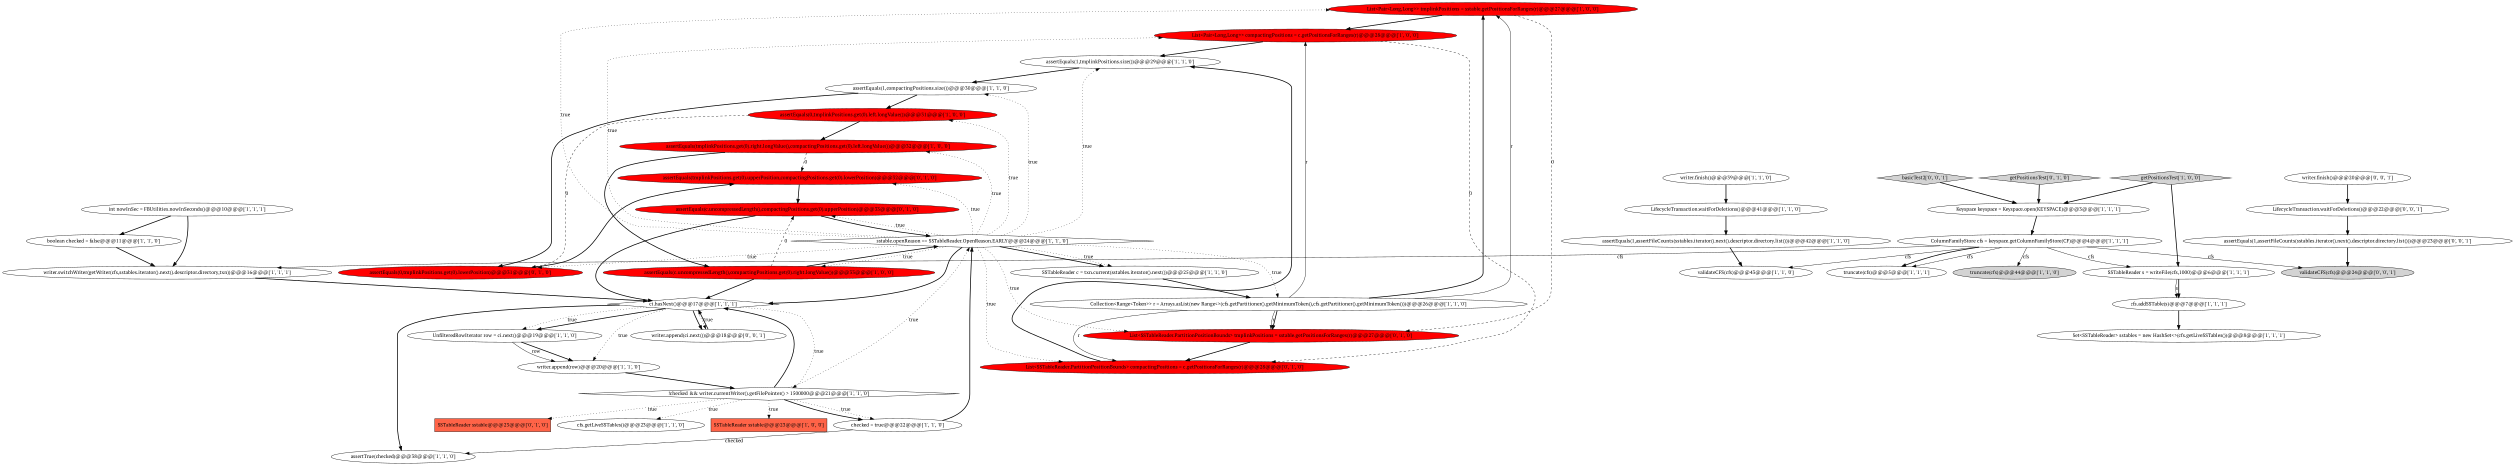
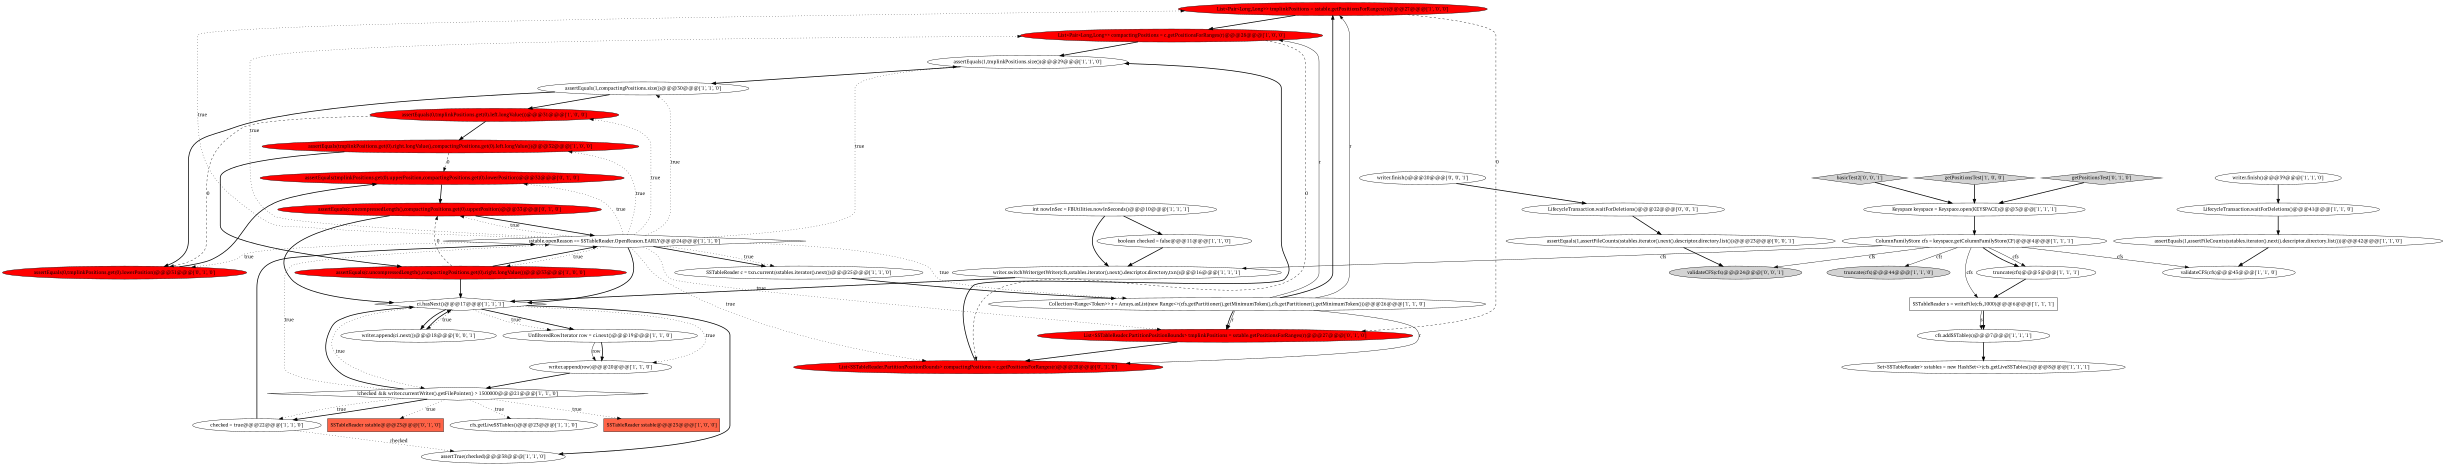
(2175, 223) -> (2011, 287)
(2179, 273) -> (1983, 304)
(661, 443) -> (372, 441)
